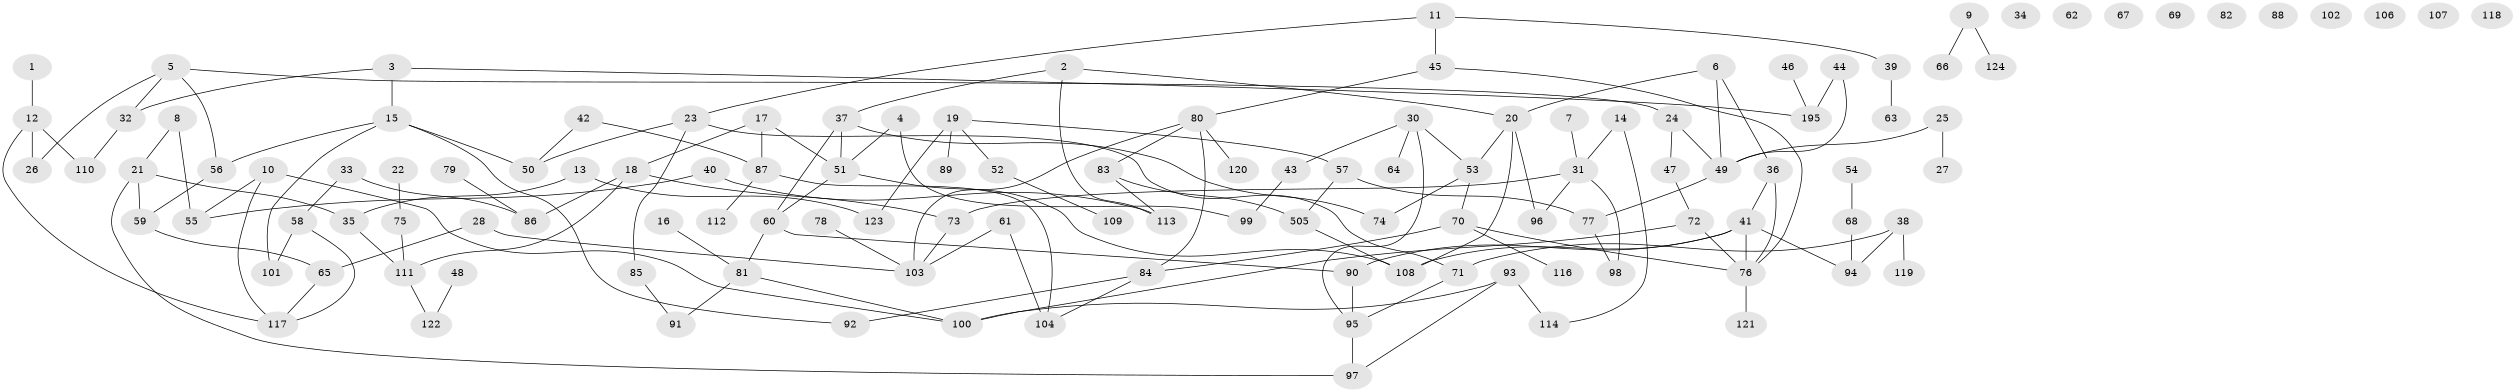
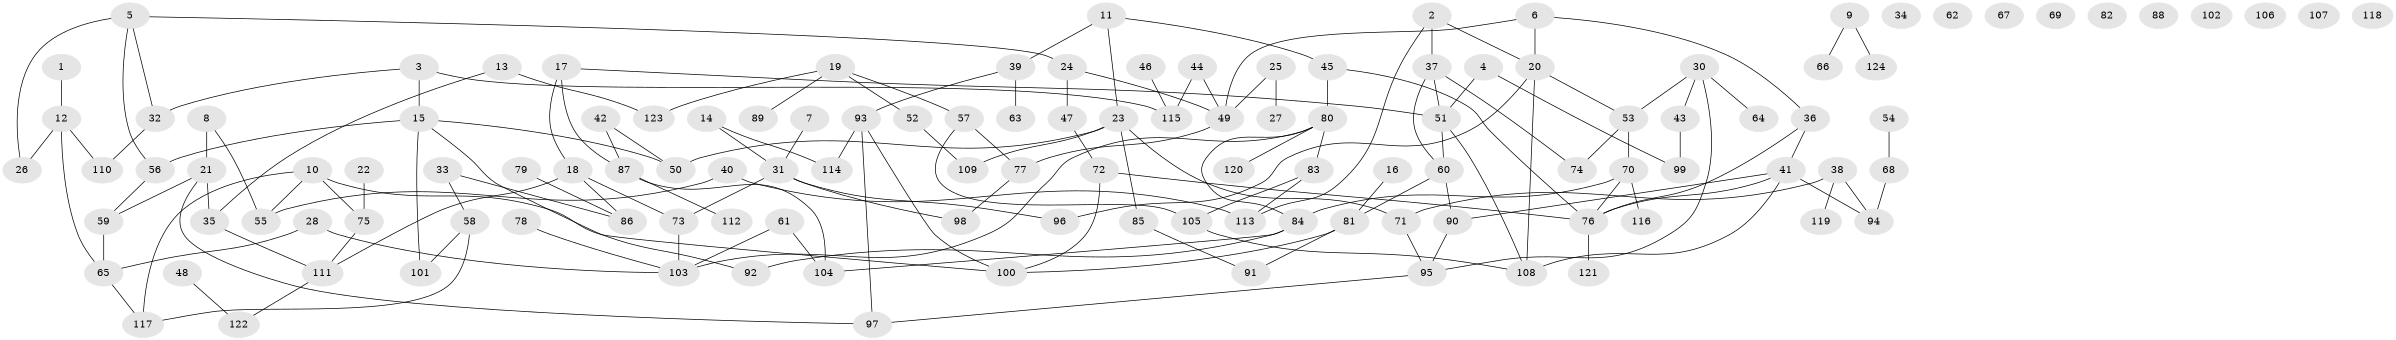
none -> (924, 93)
(1811, 119) -> (1172, 119)
none -> (1022, 149)
none -> (337, 194)
(1300, 222) -> (1192, 222)
(92, 262) -> (68, 199)
